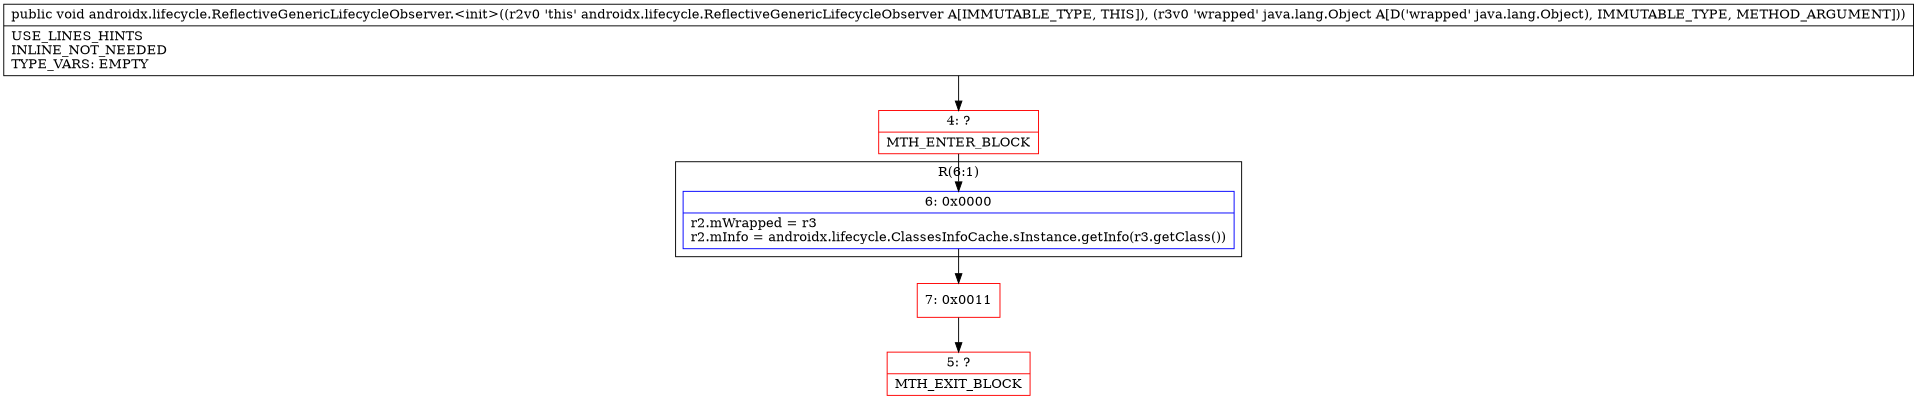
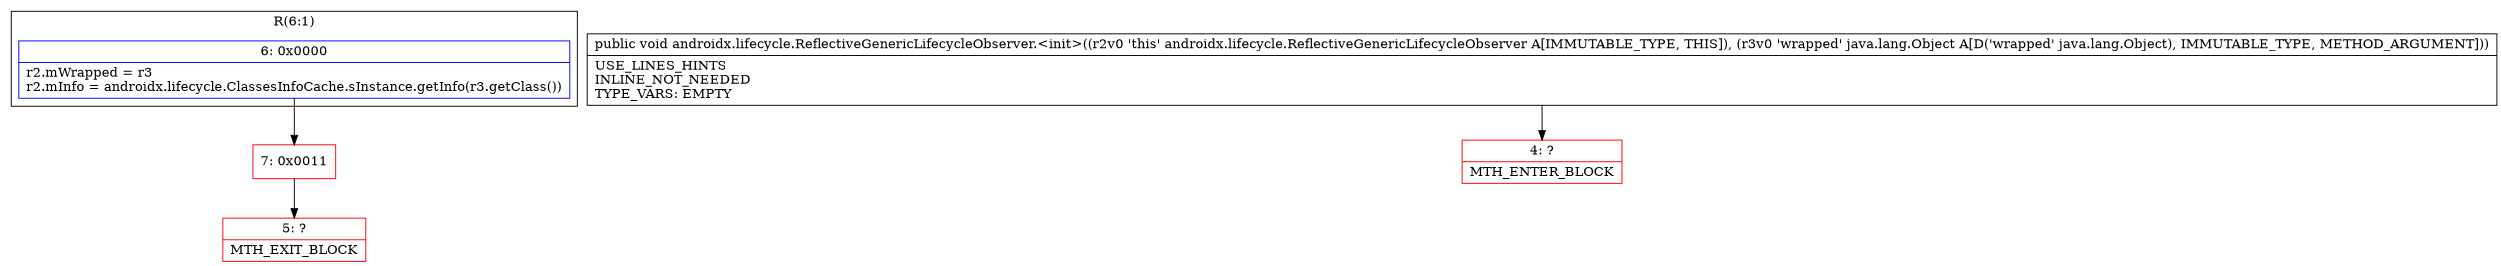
(959, 168) -> none
